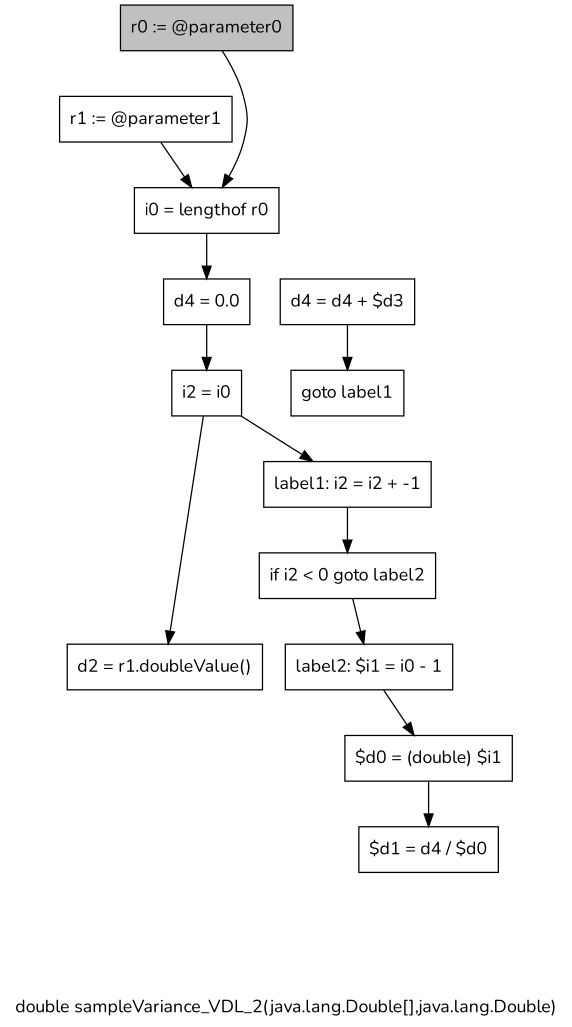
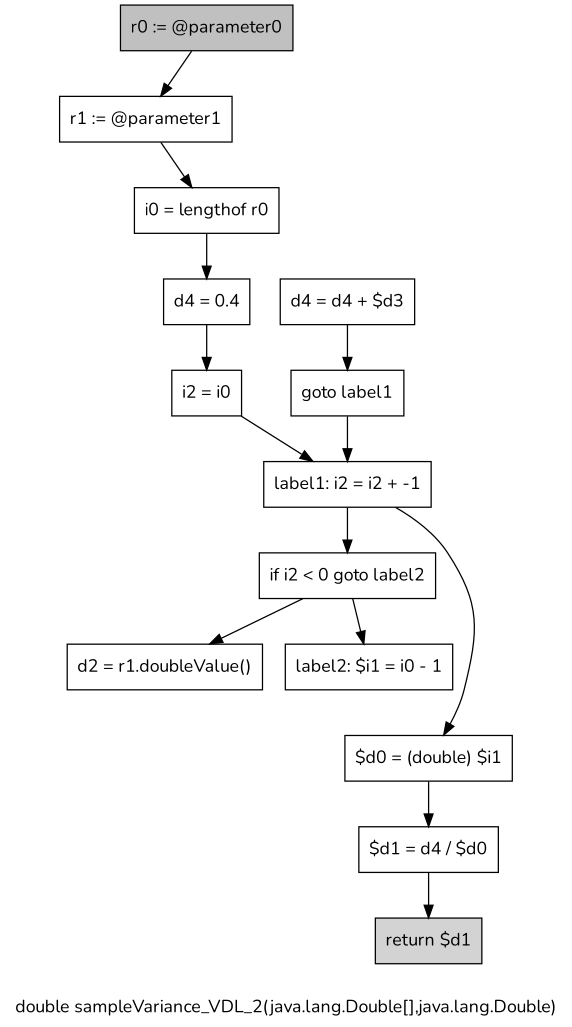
(247, 113) -> (180, 68)
(207, 302) -> (207, 302)
none -> (347, 433)
(187, 524) -> (262, 618)
(395, 707) -> (471, 603)
none -> (429, 941)
